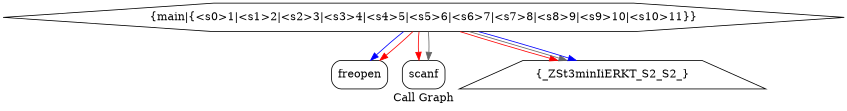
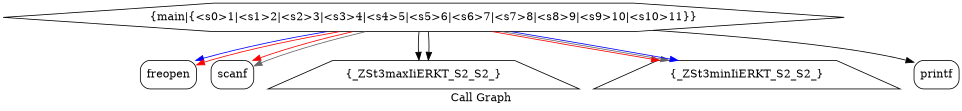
none -> (424, 75)
none -> (937, 75)
